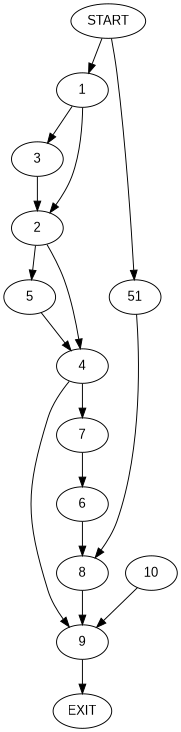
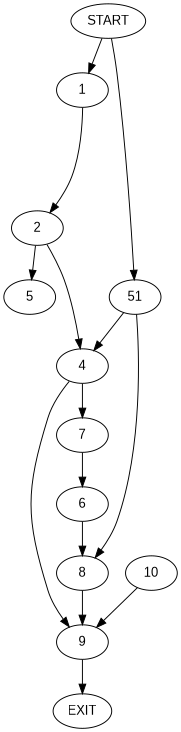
(37, 159) -> none
(53, 328) -> (112, 328)
